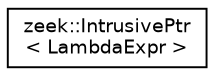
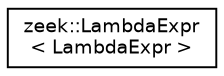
(107, 38) -> (112, 38)
